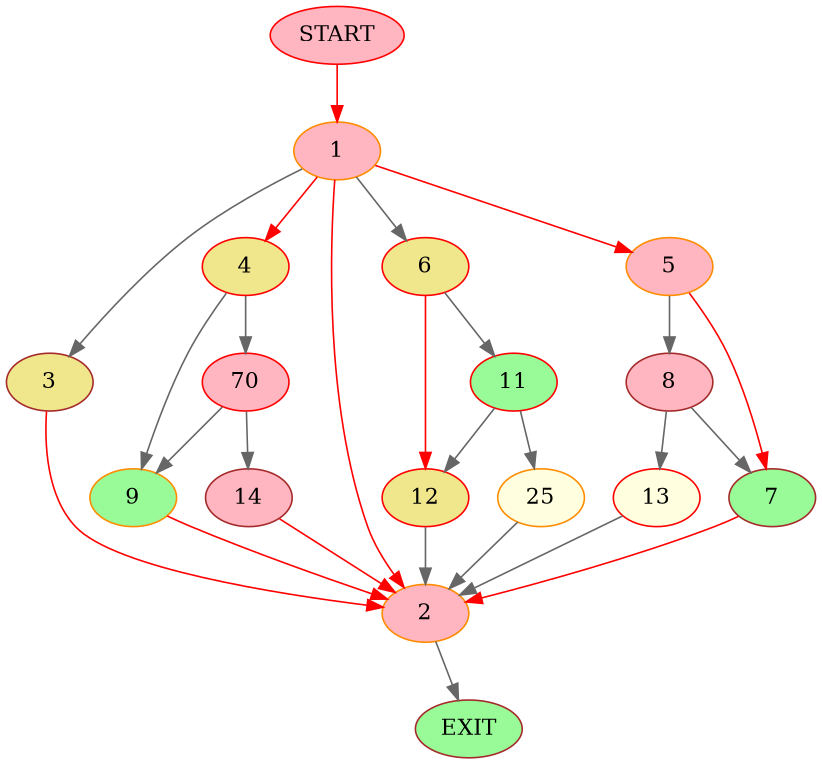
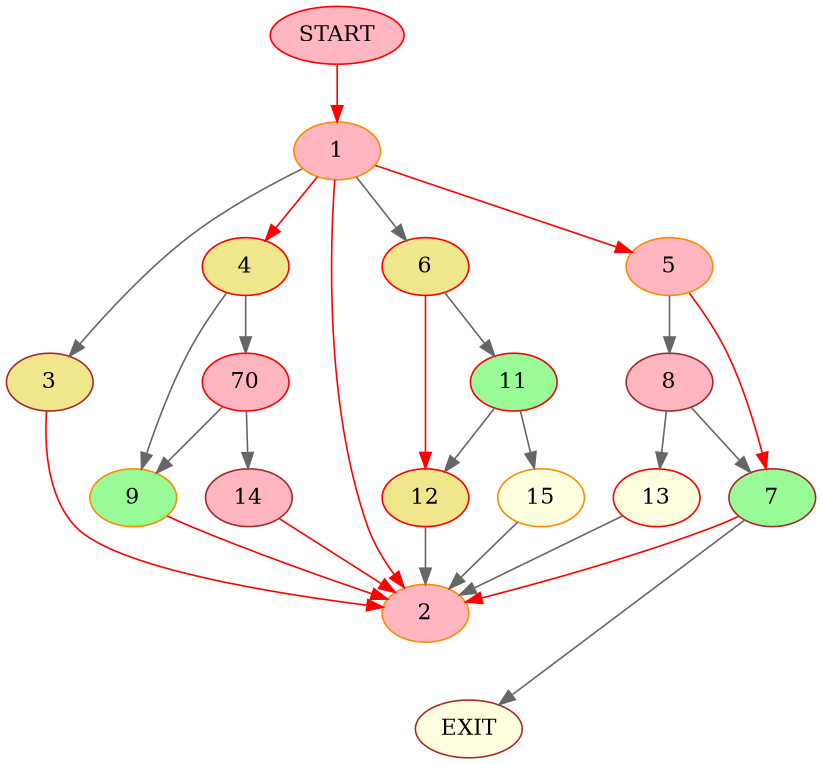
(541, 498) -> (541, 498)
(444, 663) -> (628, 607)
(469, 729) -> (469, 729)
